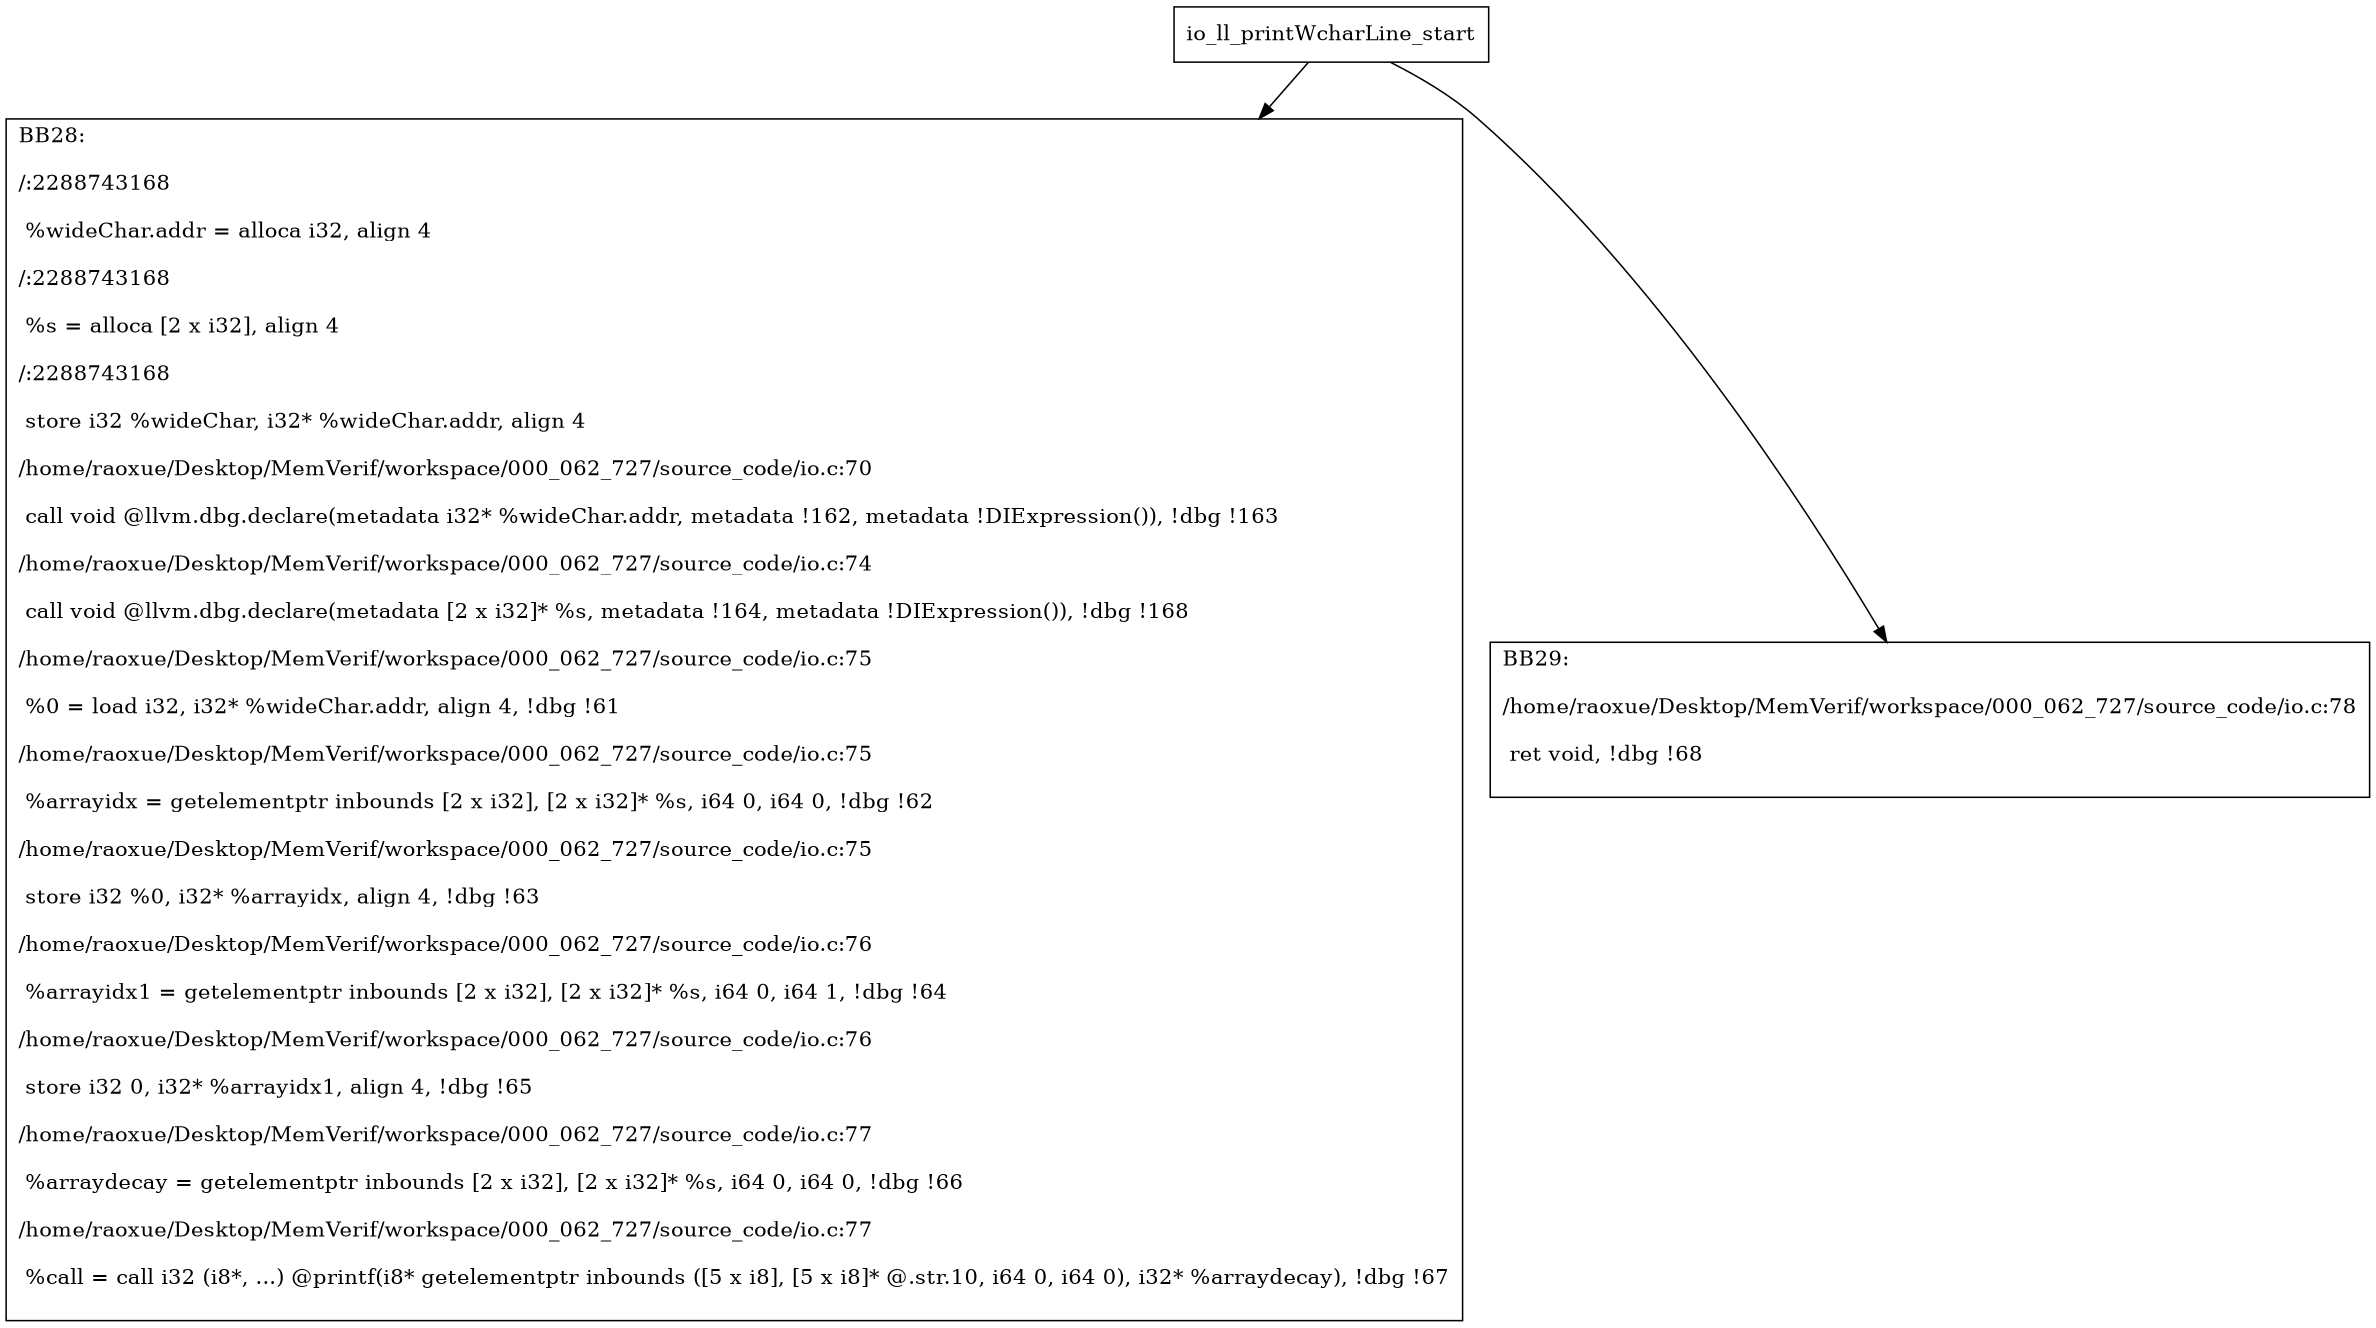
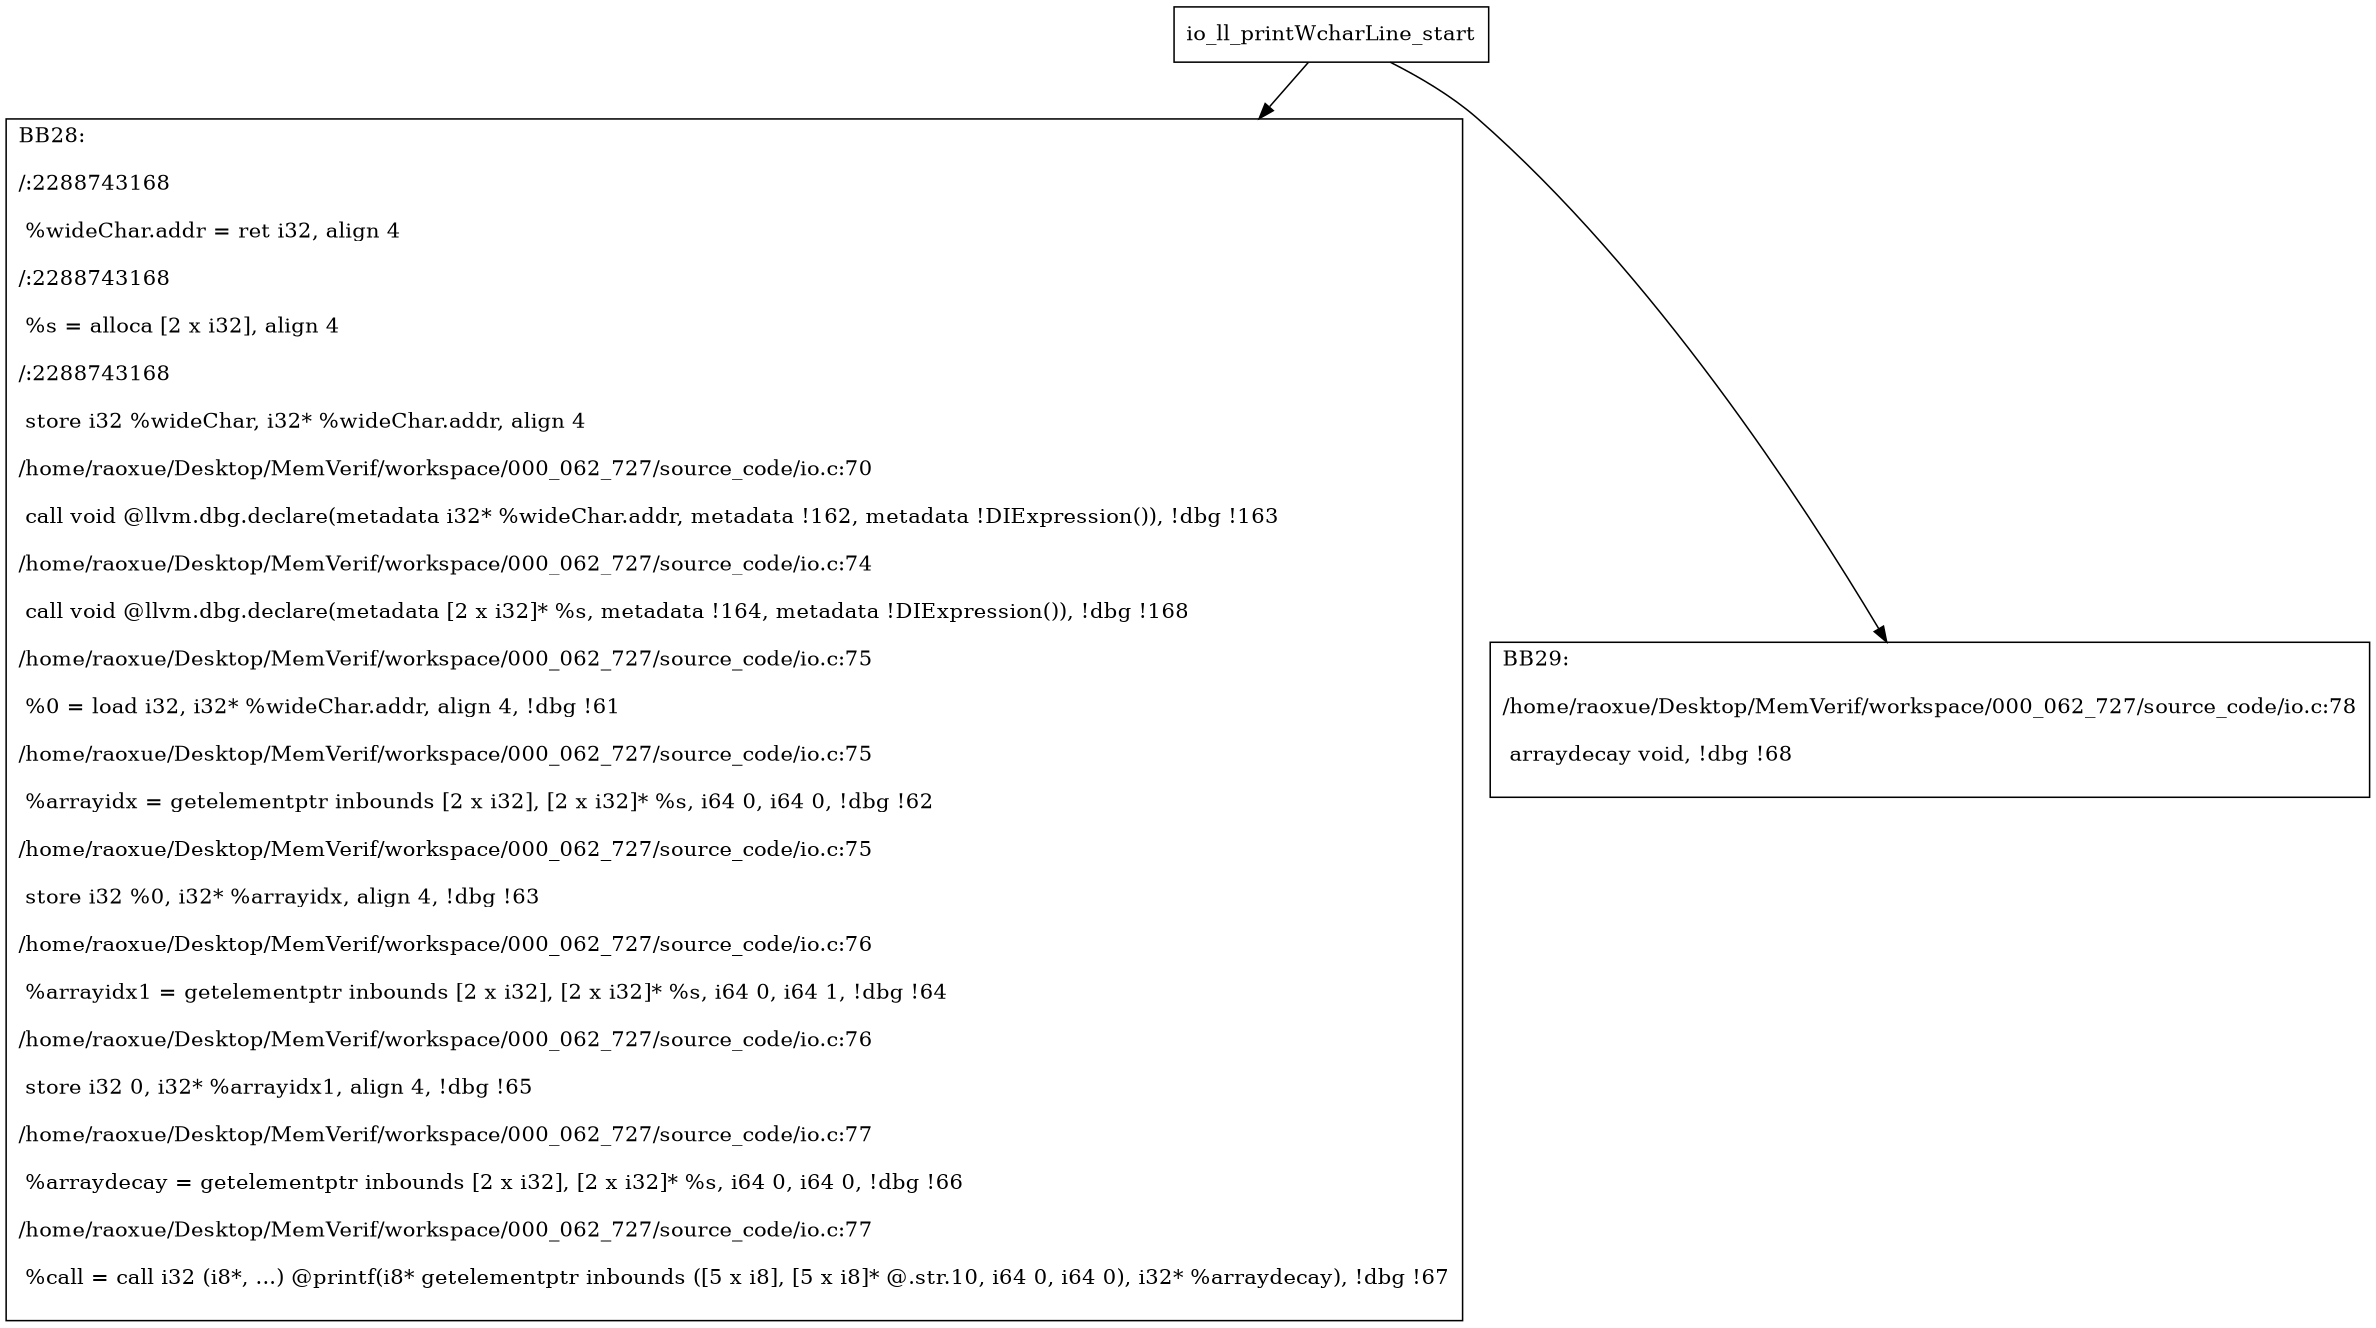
(226, 231) -> (210, 231)
(1603, 754) -> (1648, 754)
